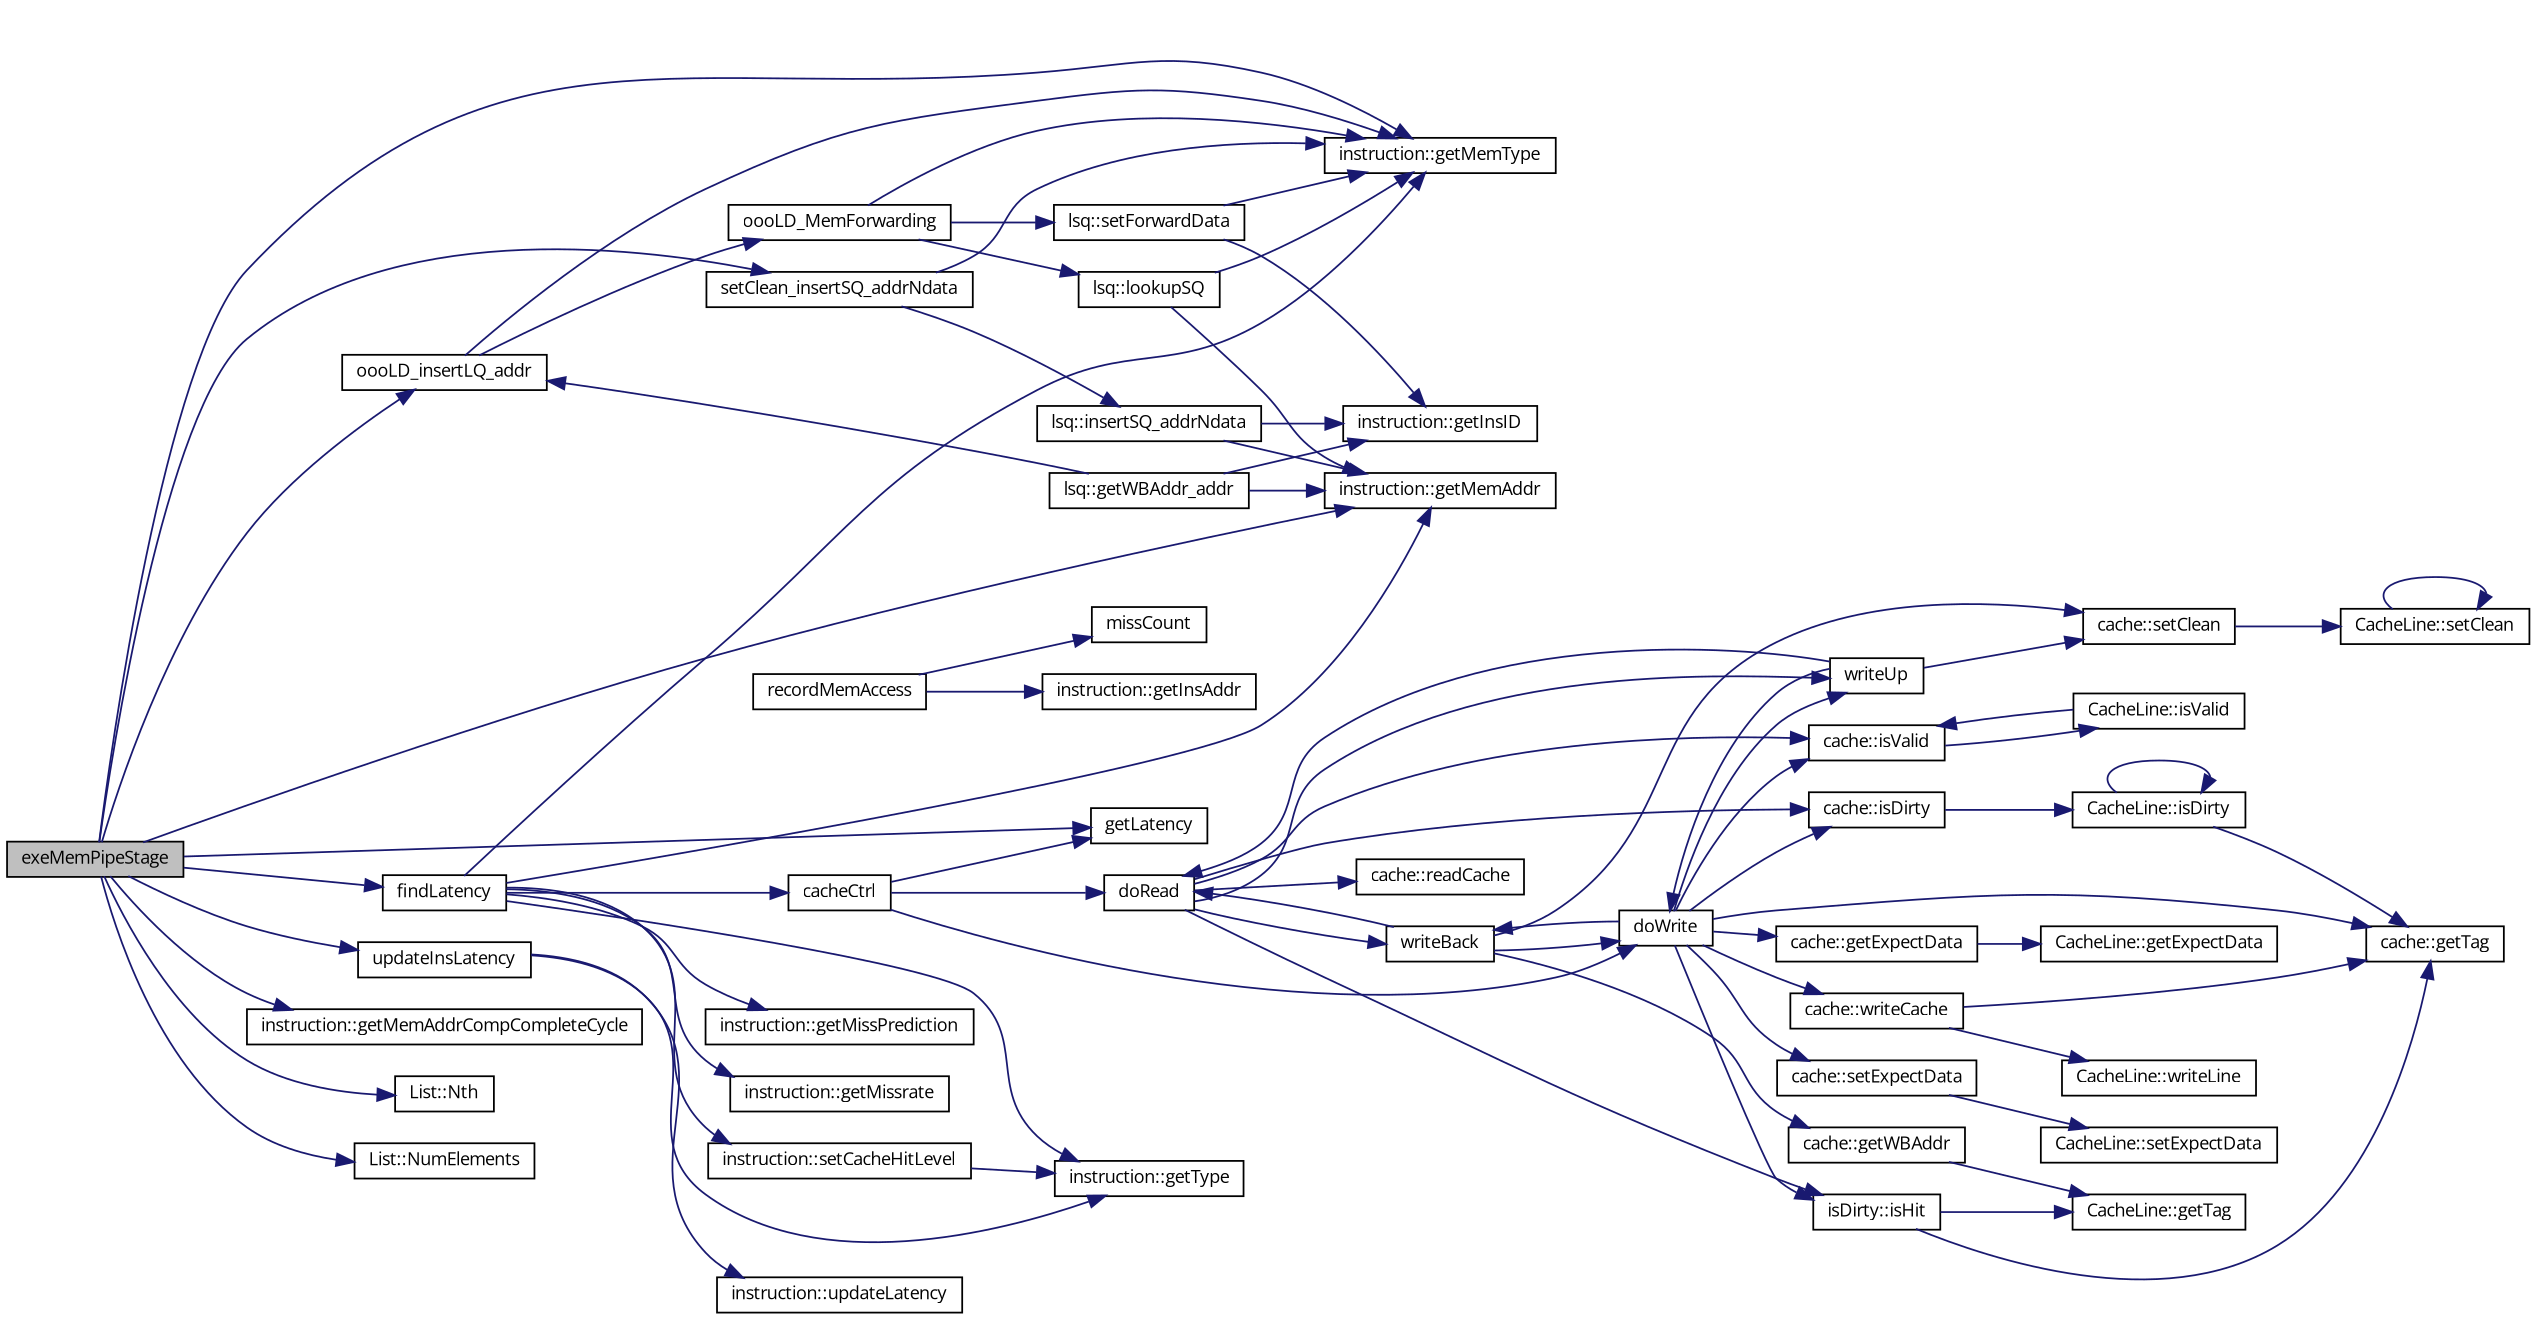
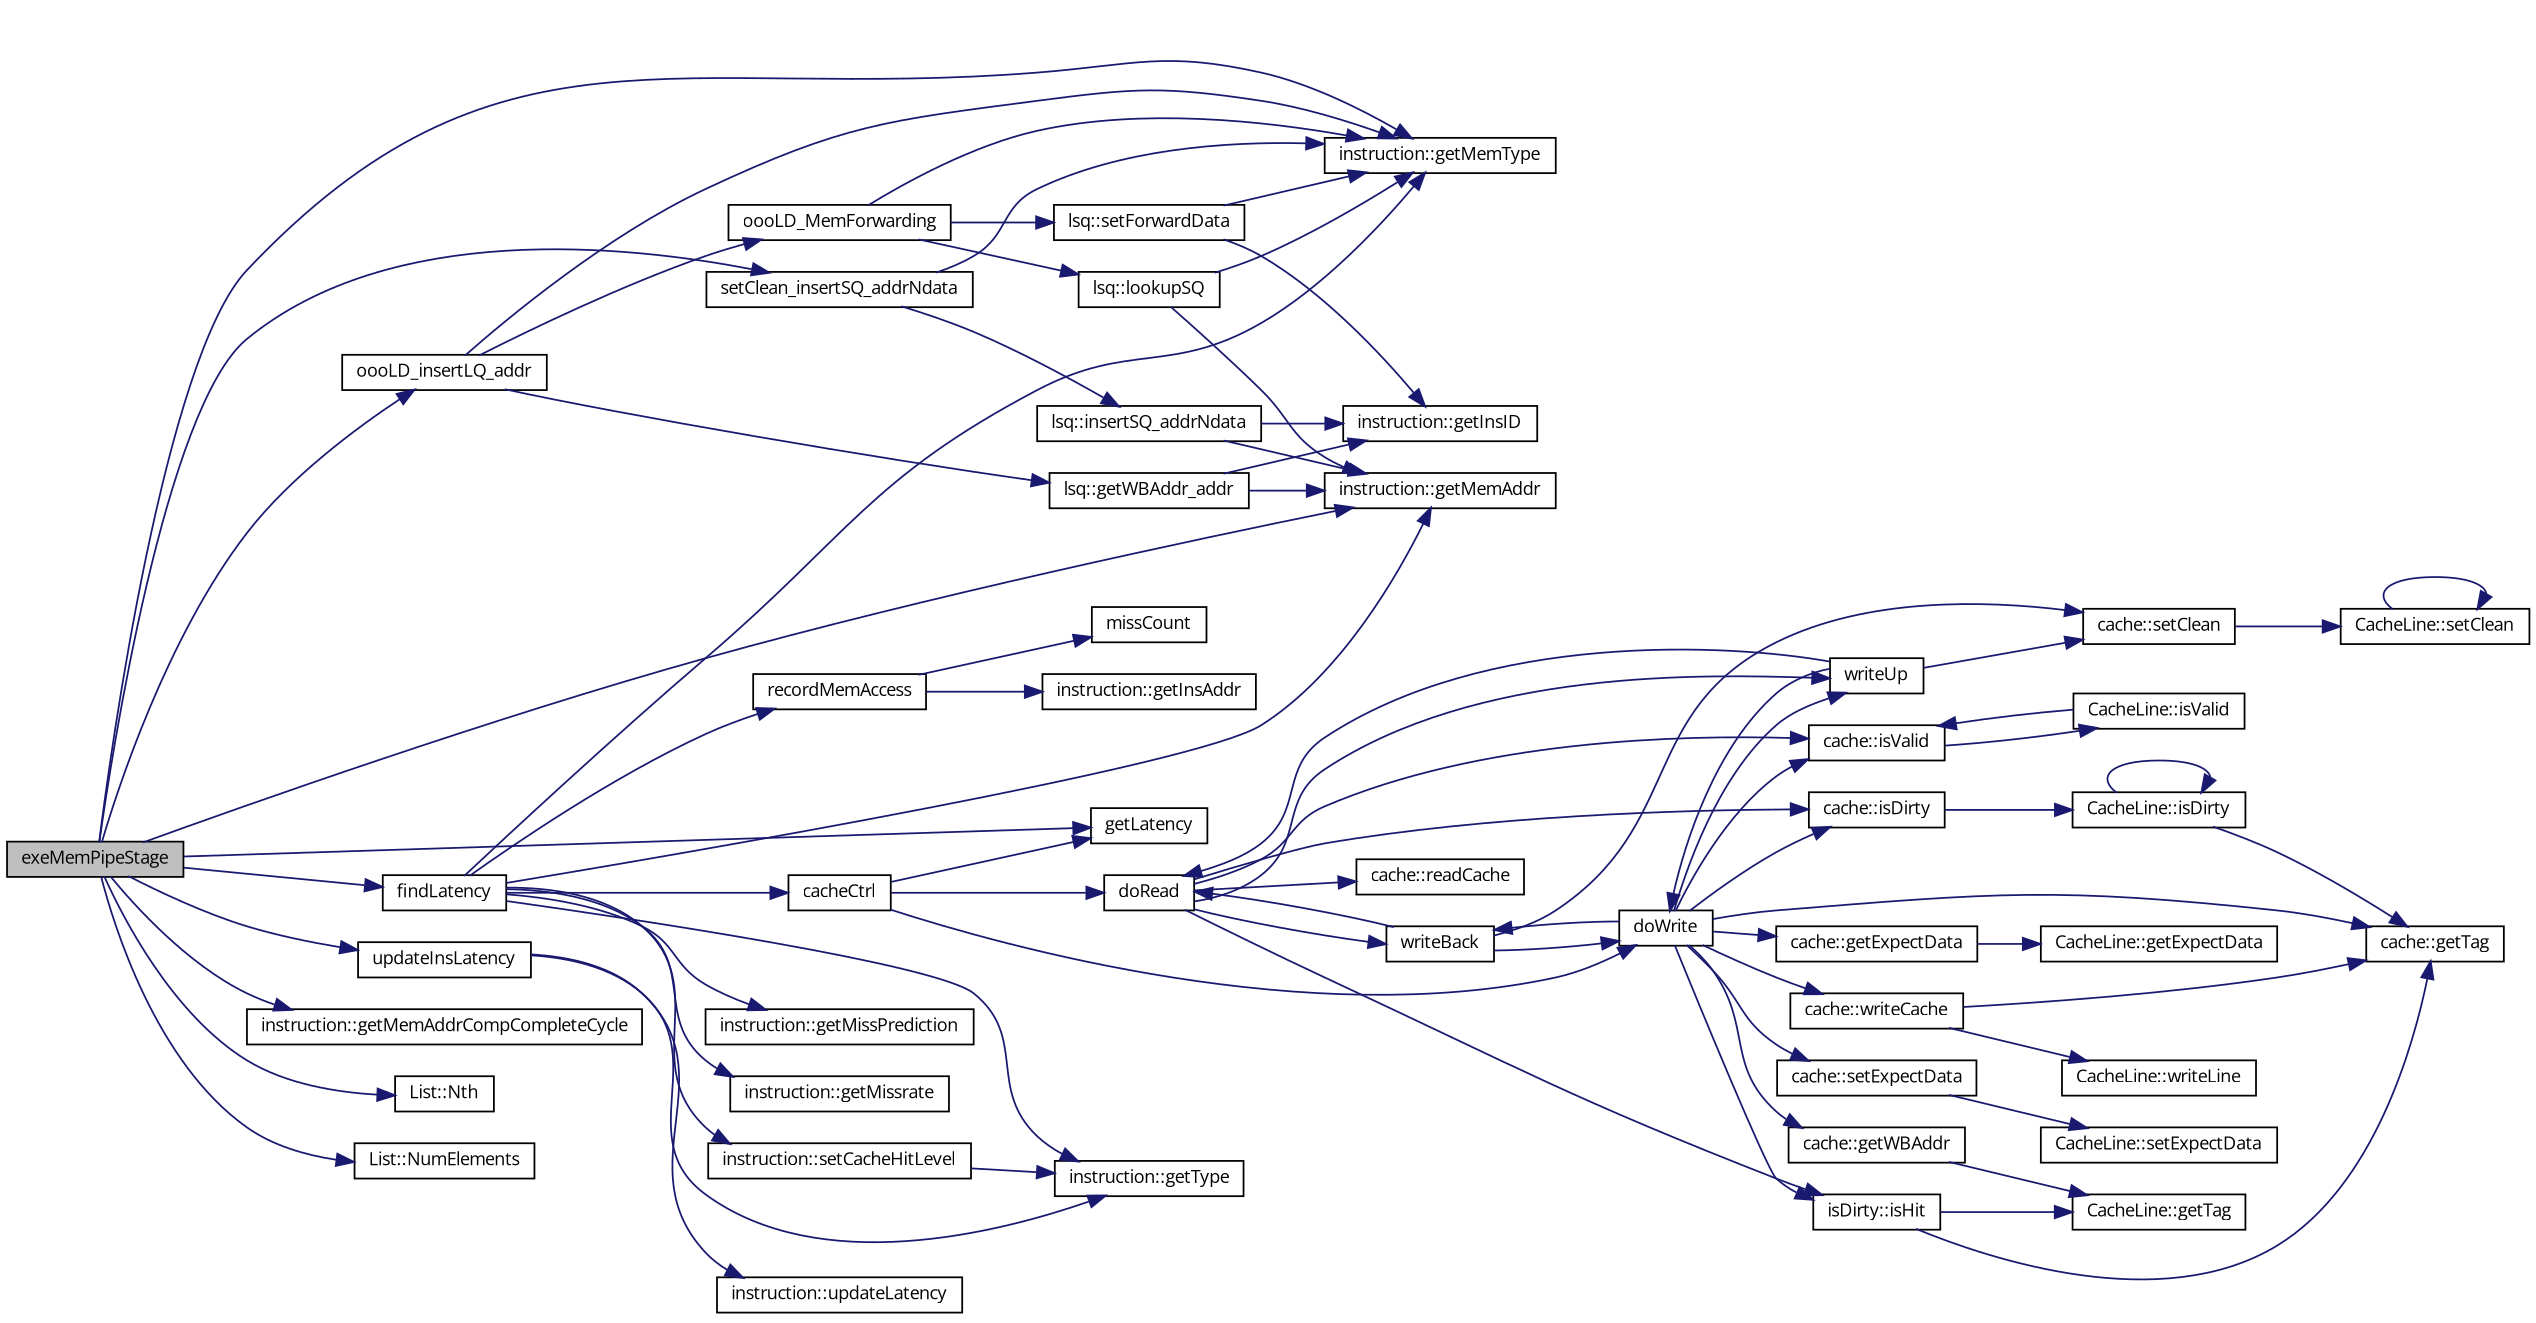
(828, 425) -> (767, 438)
none -> (608, 785)
(1661, 1008) -> (1738, 1033)
